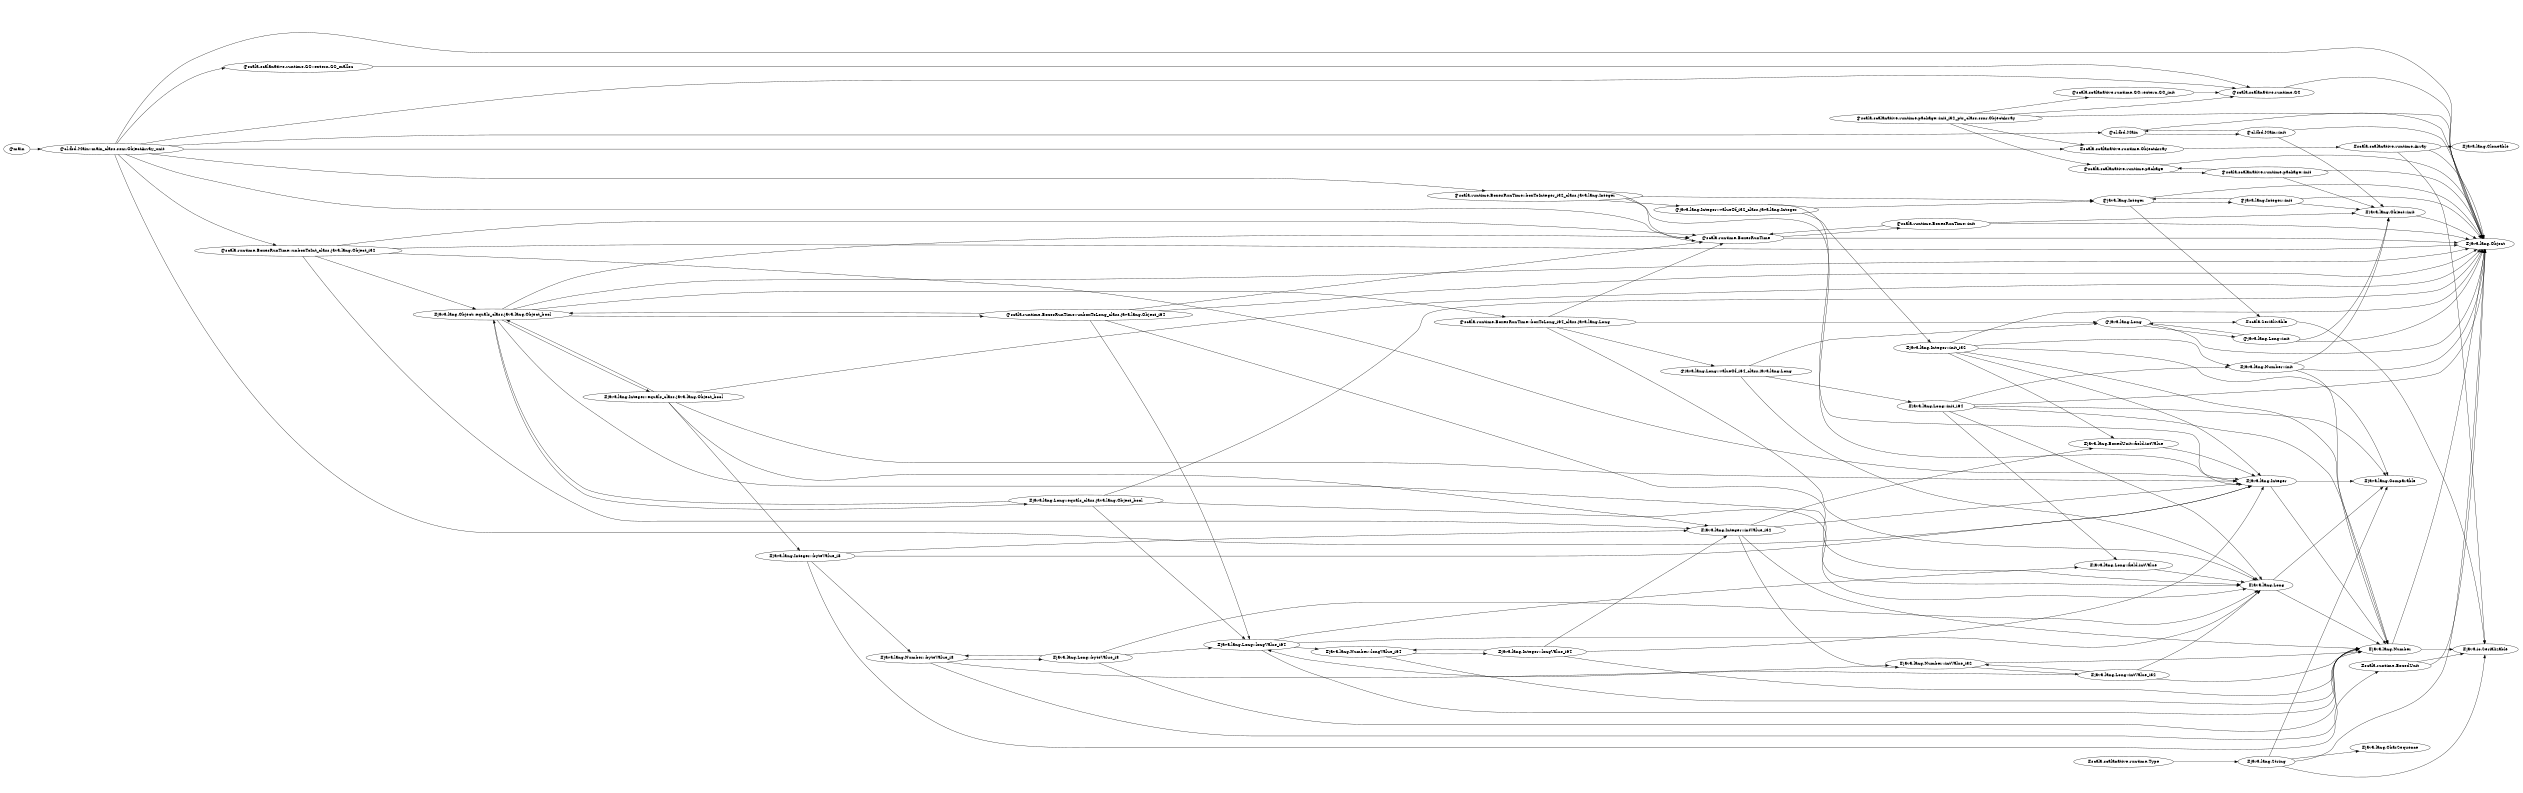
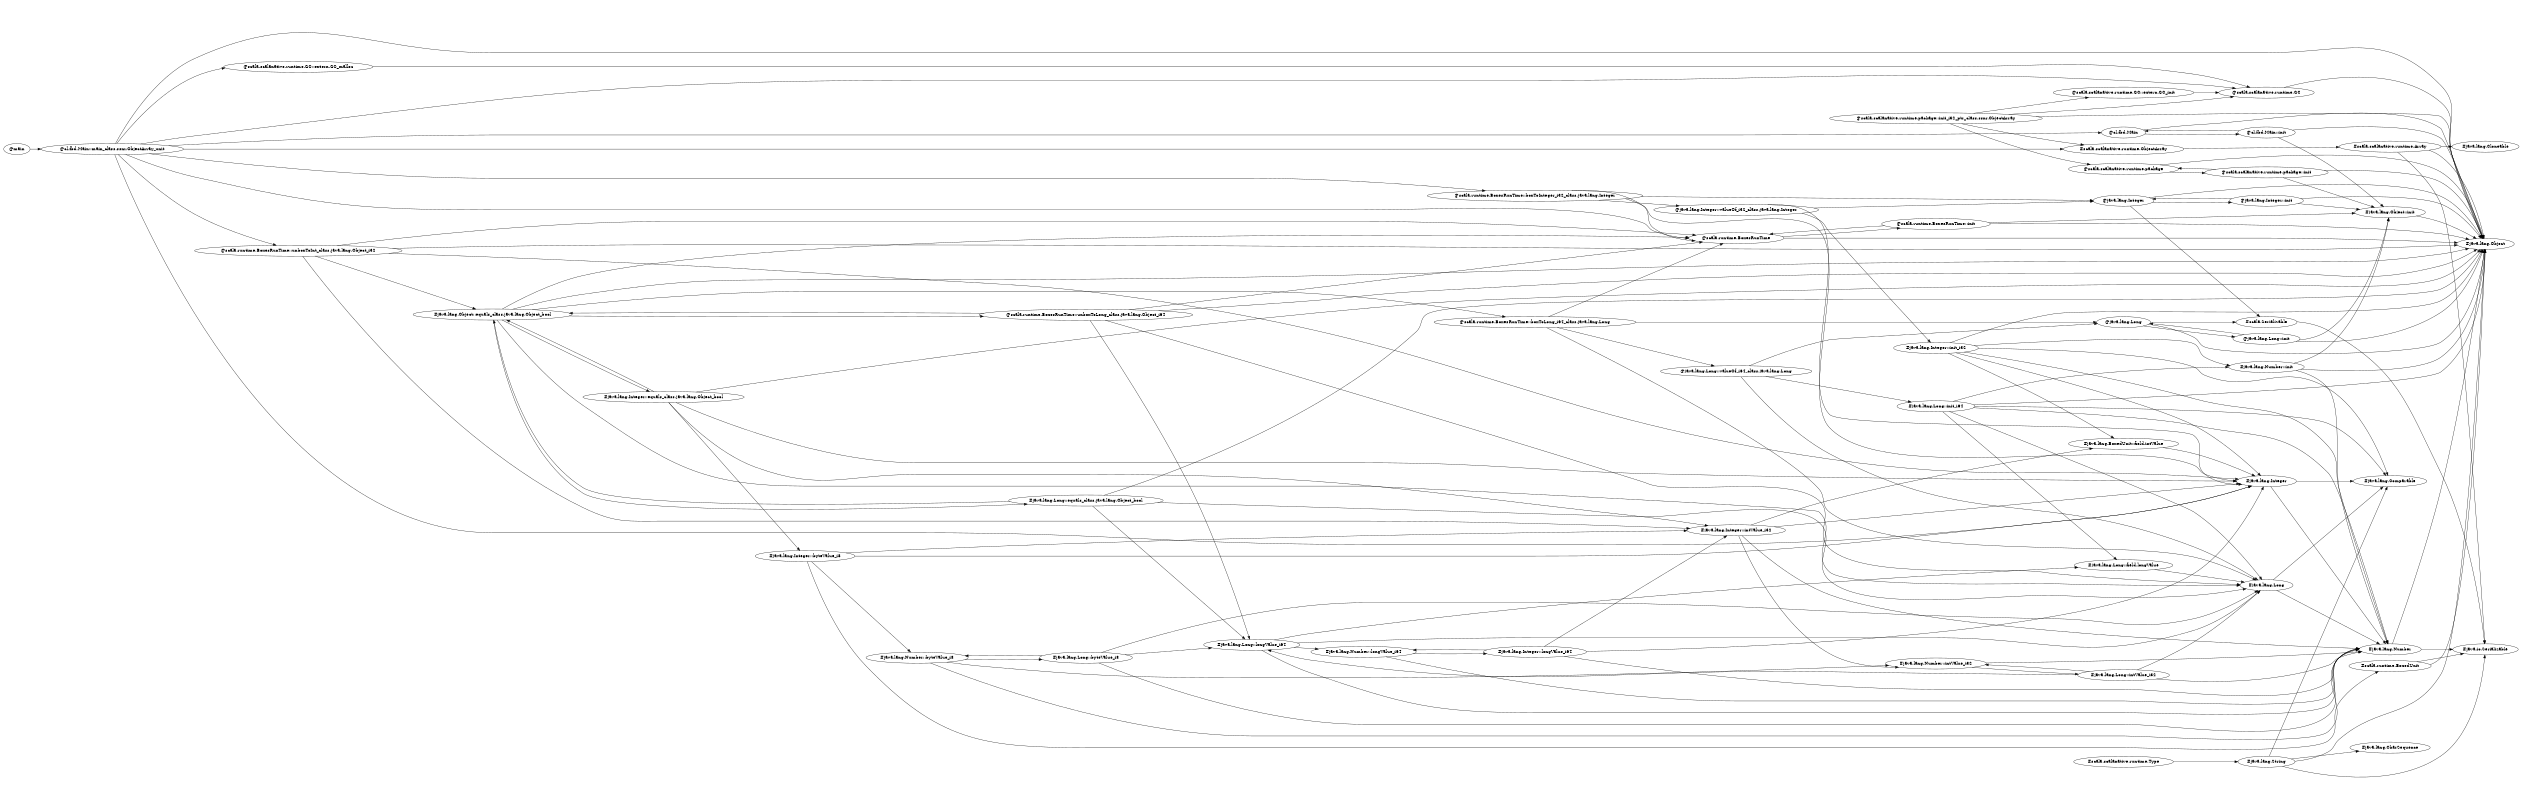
(2124, 565) -> (2124, 565)
